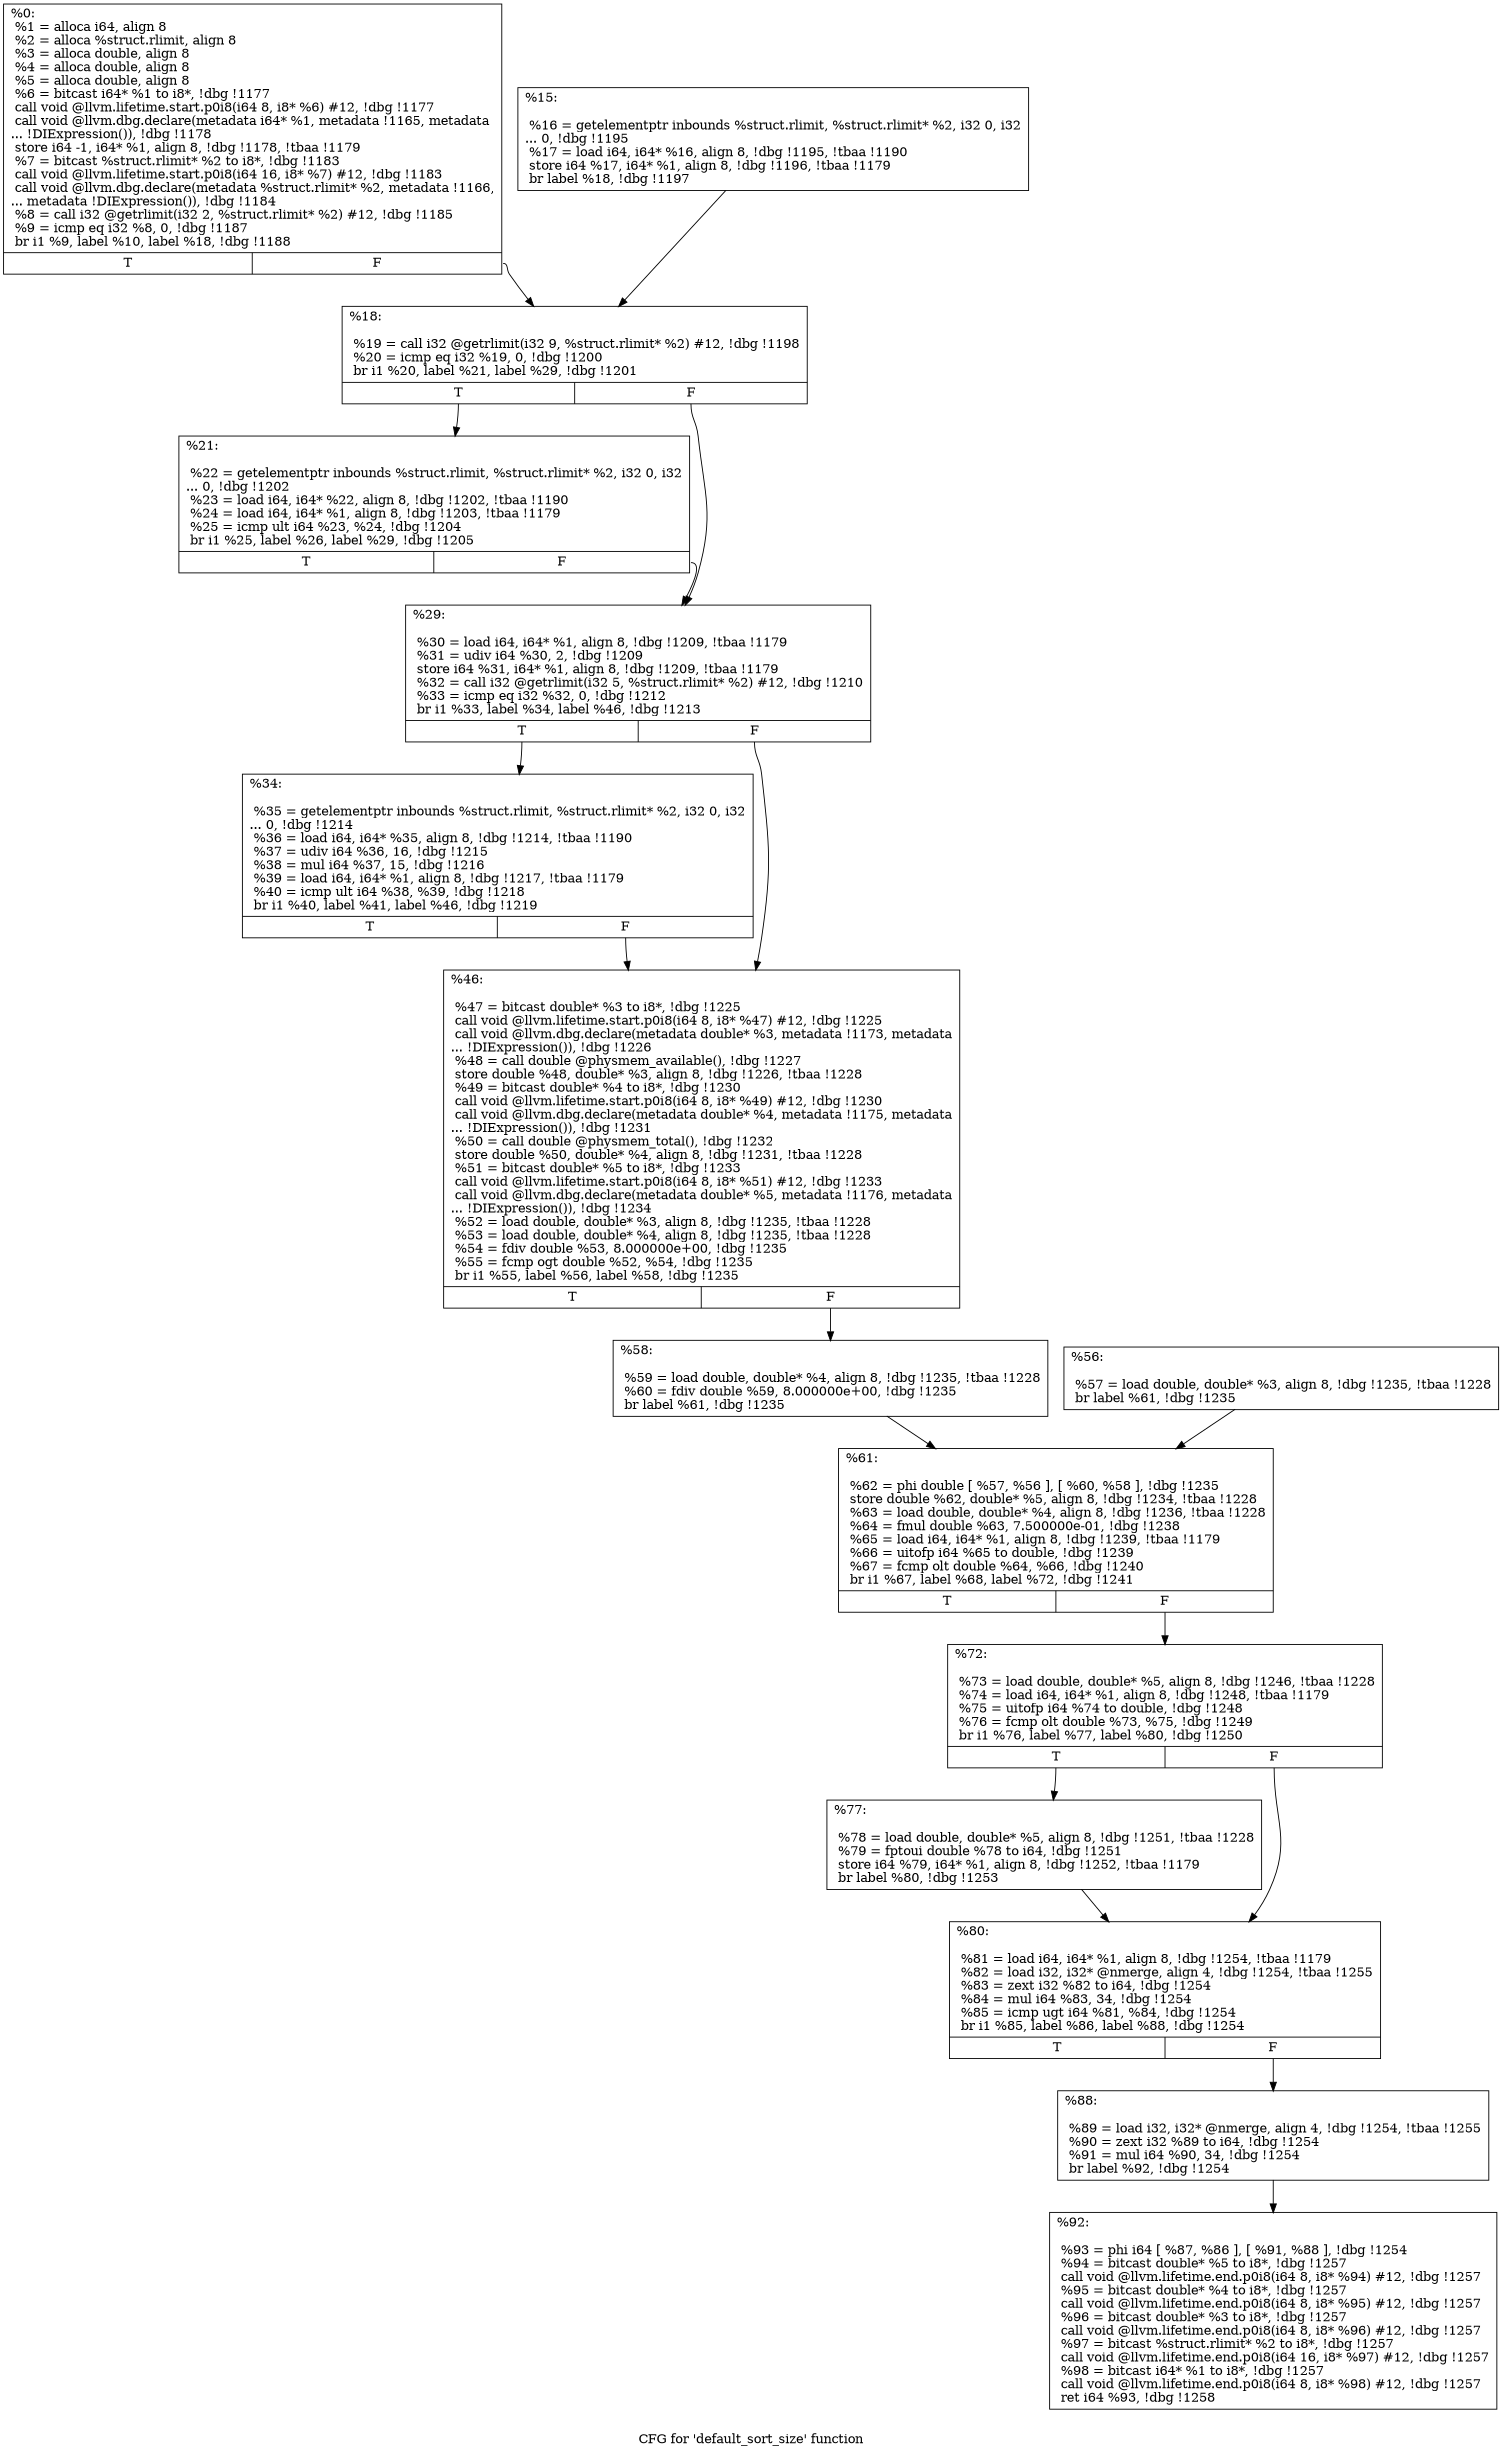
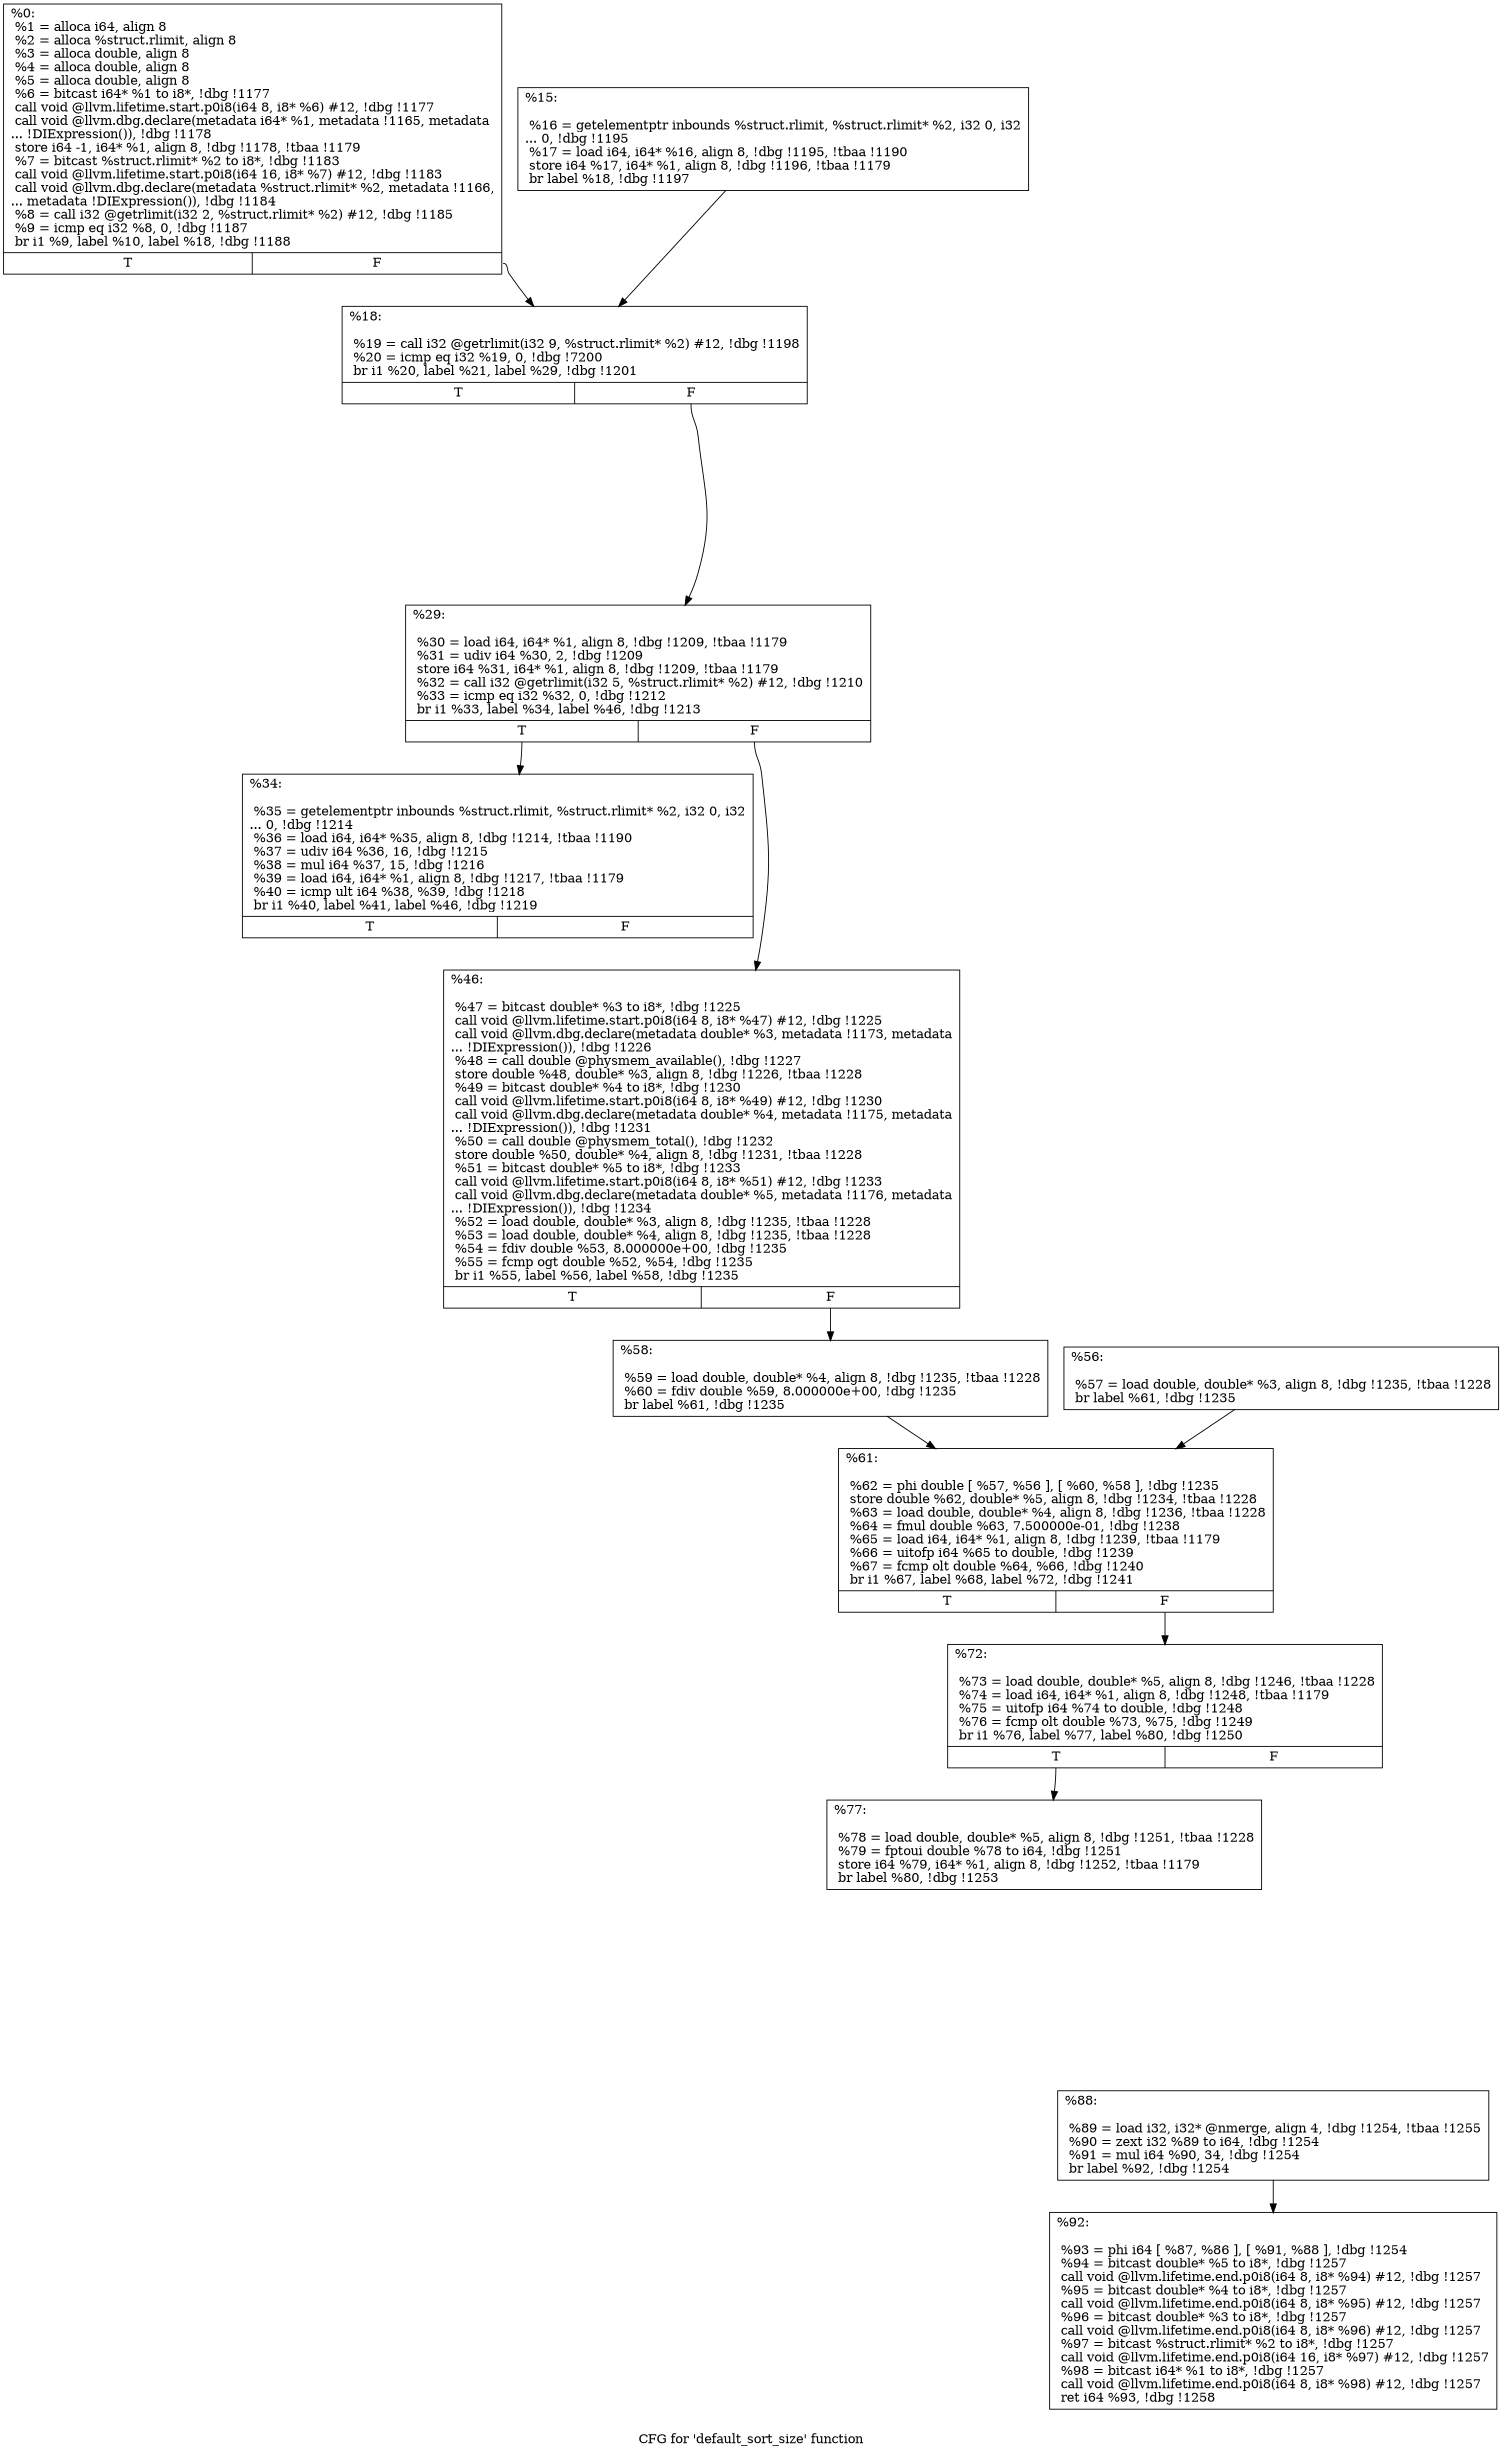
(476, 358) -> (476, 358)
(434, 504) -> none
(626, 950) -> none
(1165, 1990) -> none
